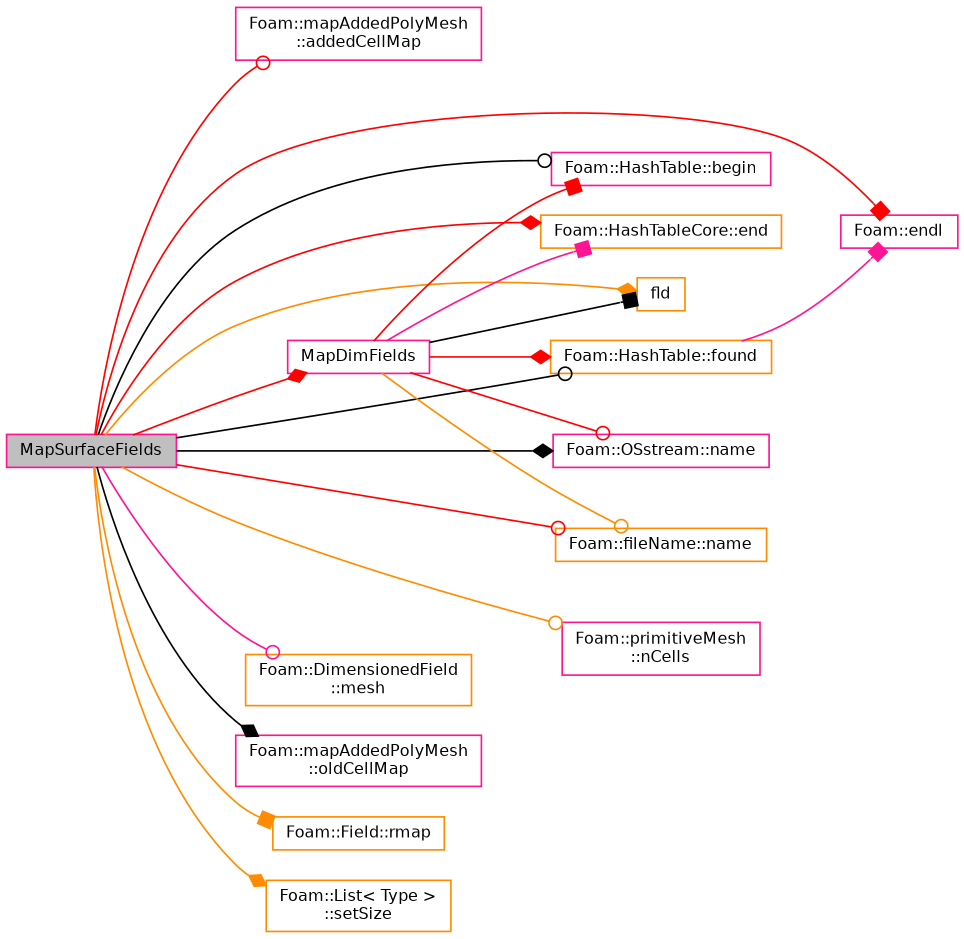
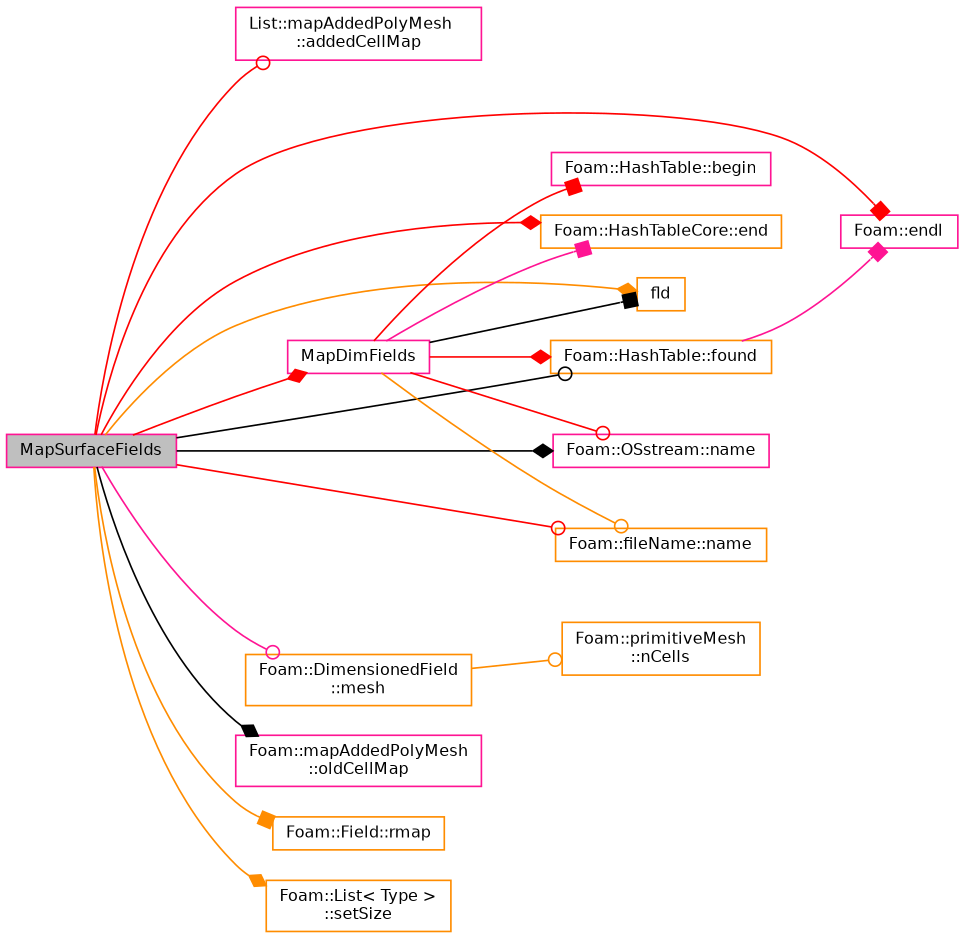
(359, 34) -> (359, 34)
(263, 215) -> none
(331, 556) -> (510, 664)
(661, 649) -> (661, 649)
